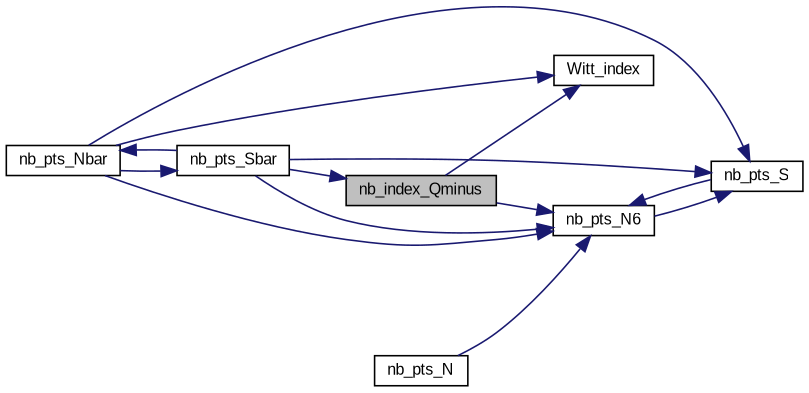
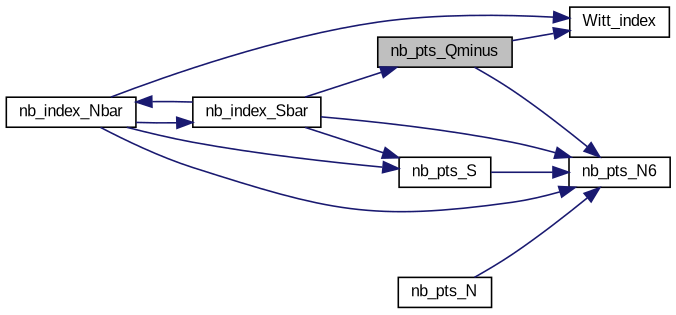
(63, 161) -> (71, 112)
(233, 161) -> (257, 112)
(421, 191) -> (445, 52)
(686, 207) -> none
